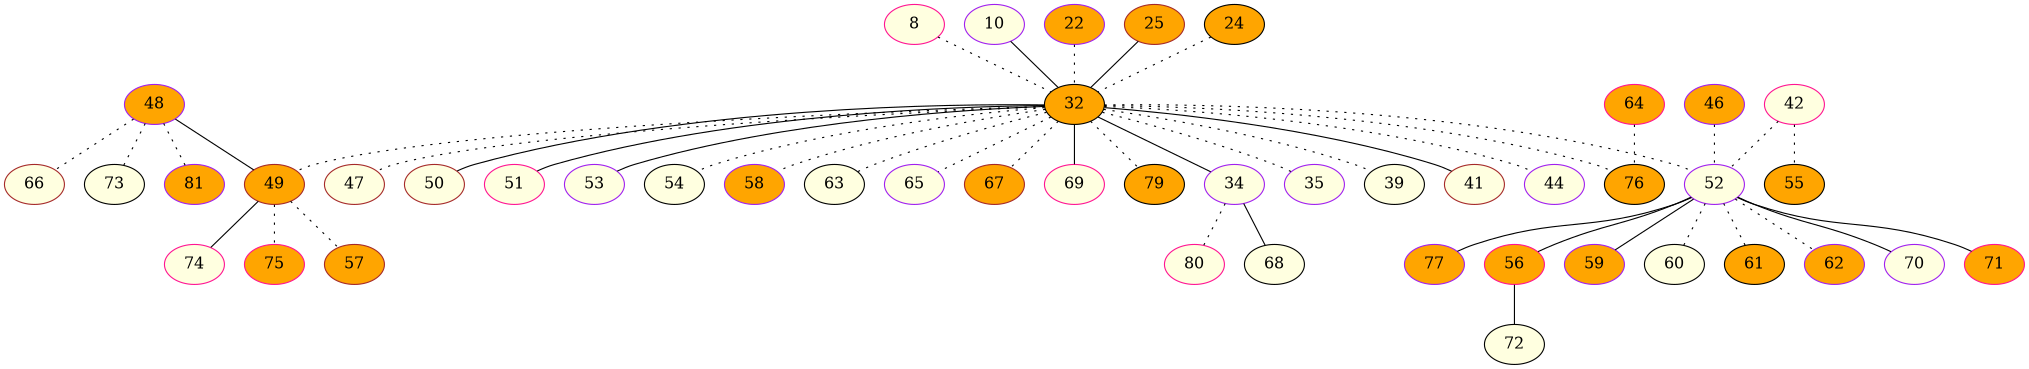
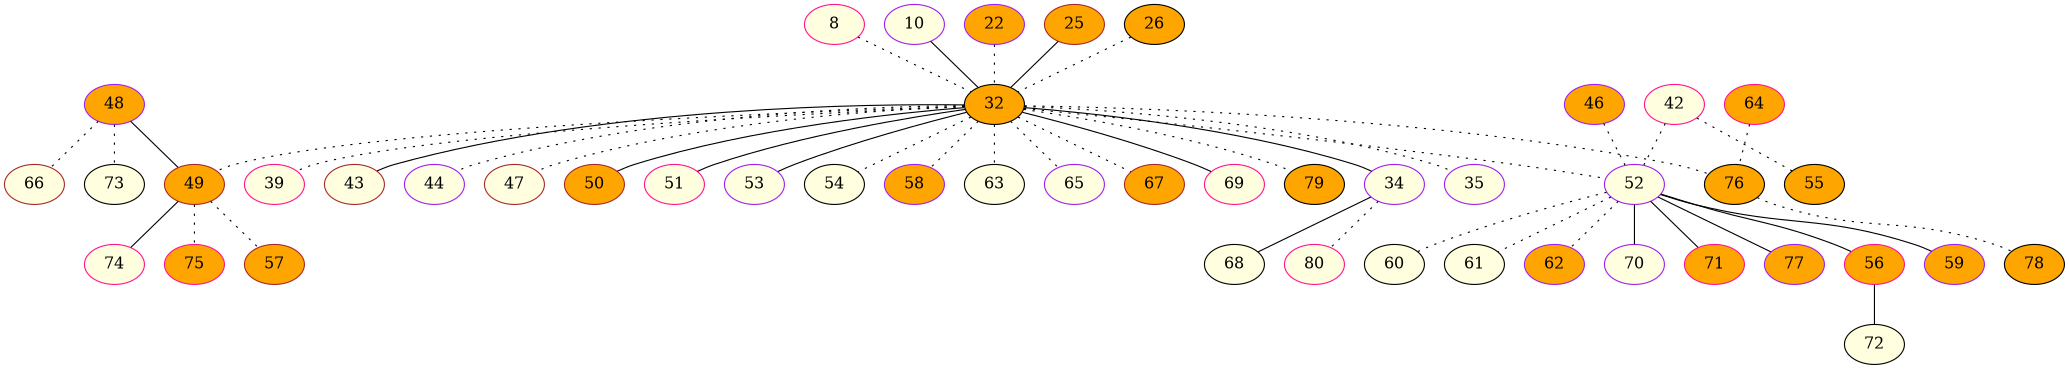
(1234, 24) -> (1154, 24)
(194, 184) -> none
(434, 184) -> (594, 184)
(1394, 184) -> (274, 184)
(1474, 184) -> (354, 184)
(1754, 264) -> (1474, 264)
none -> (2034, 264)
